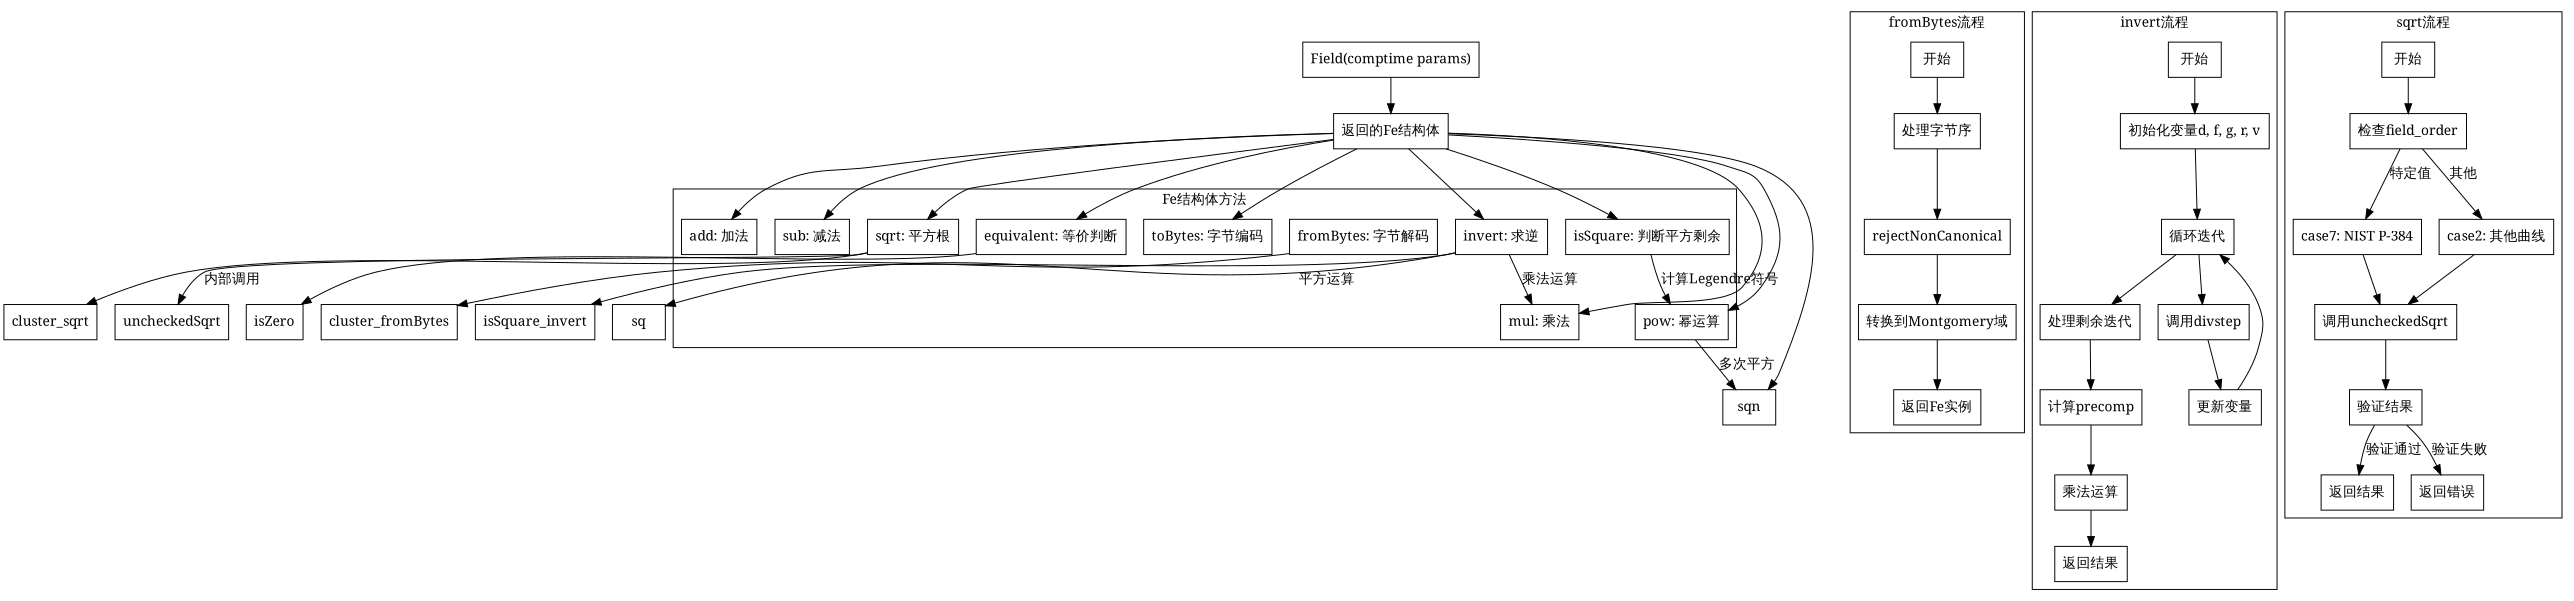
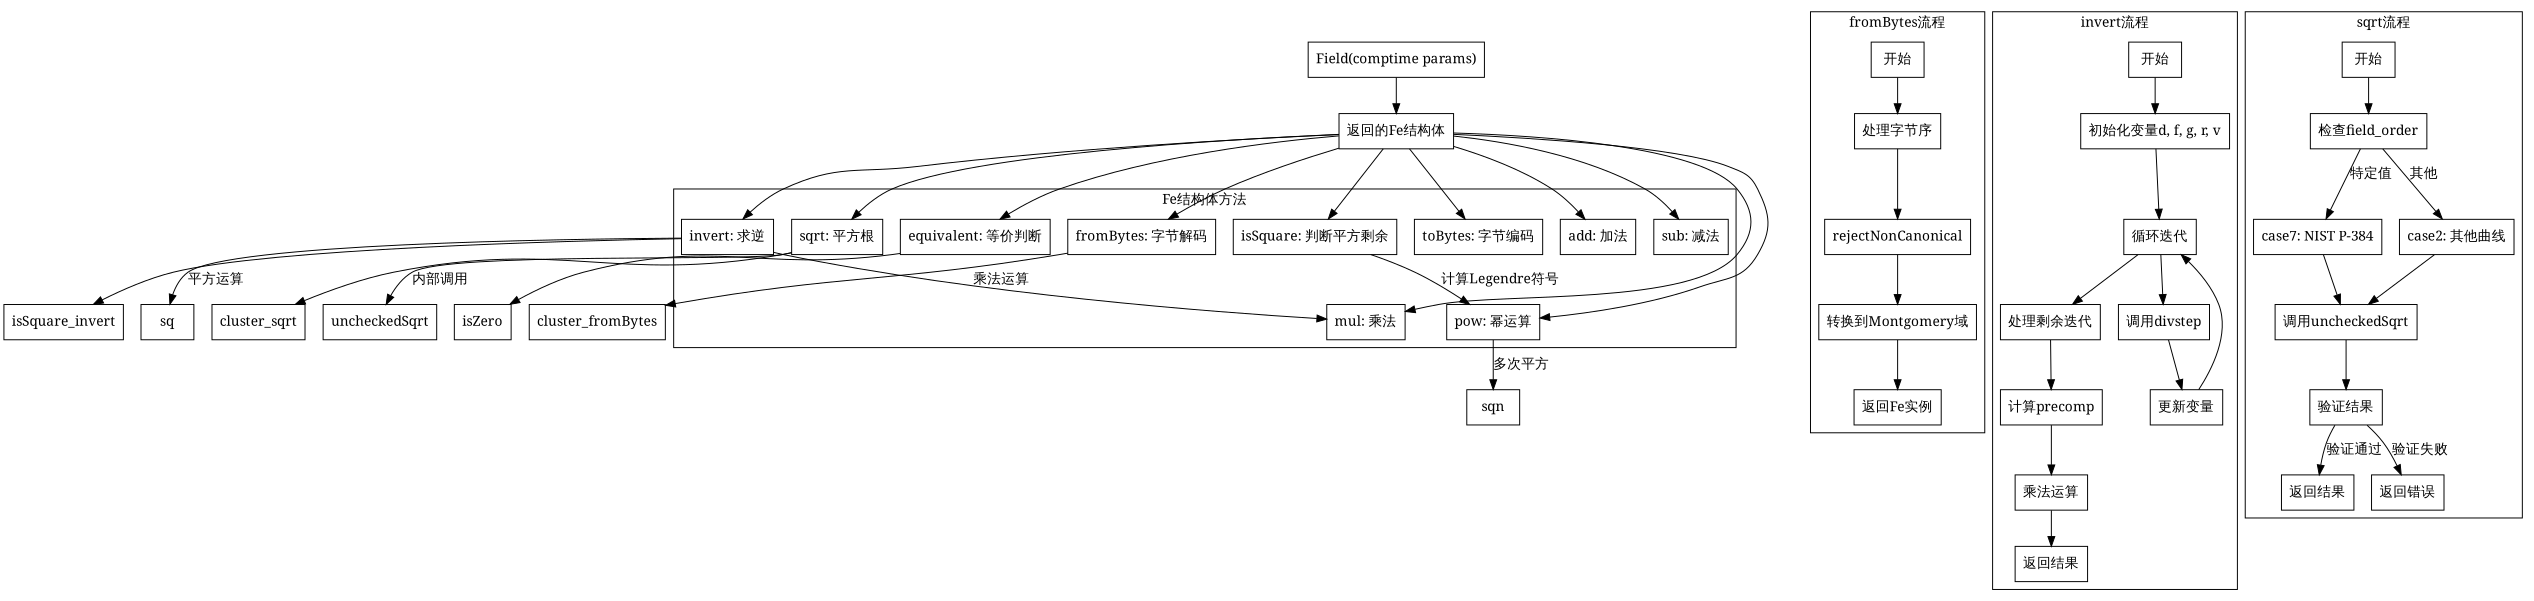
(1725, 158) -> (1256, 176)
